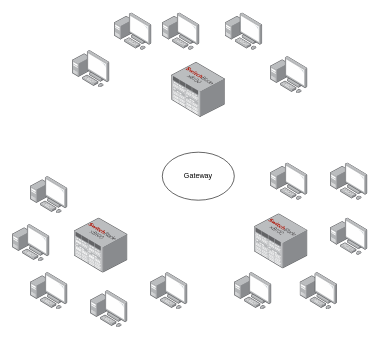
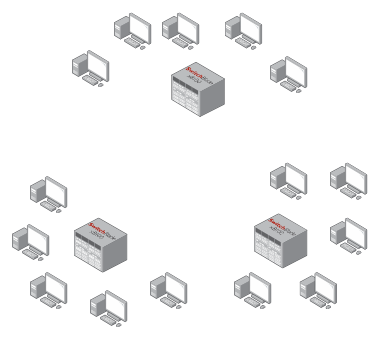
(198, 176) -> none
